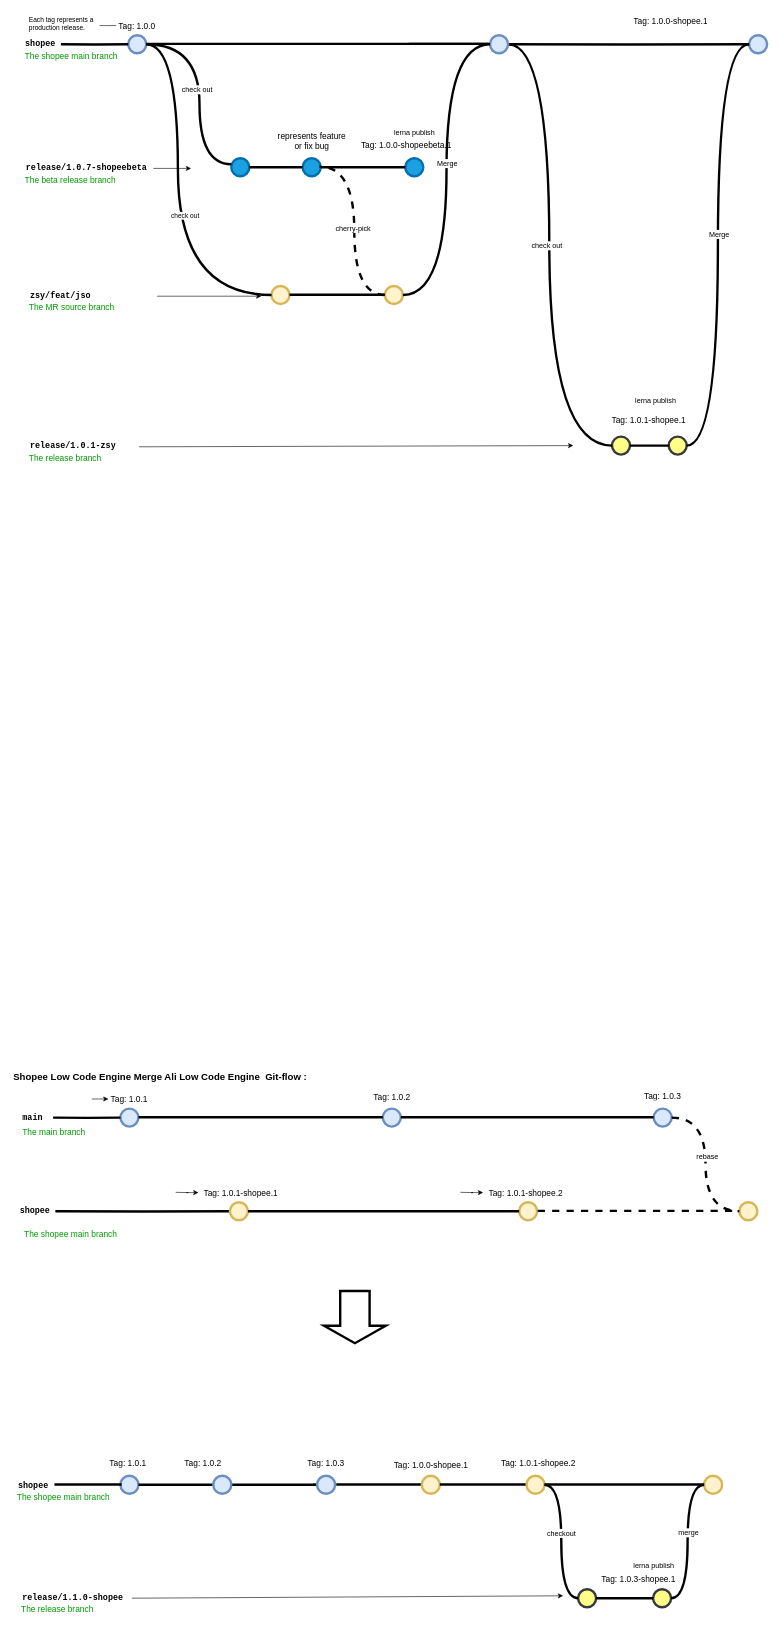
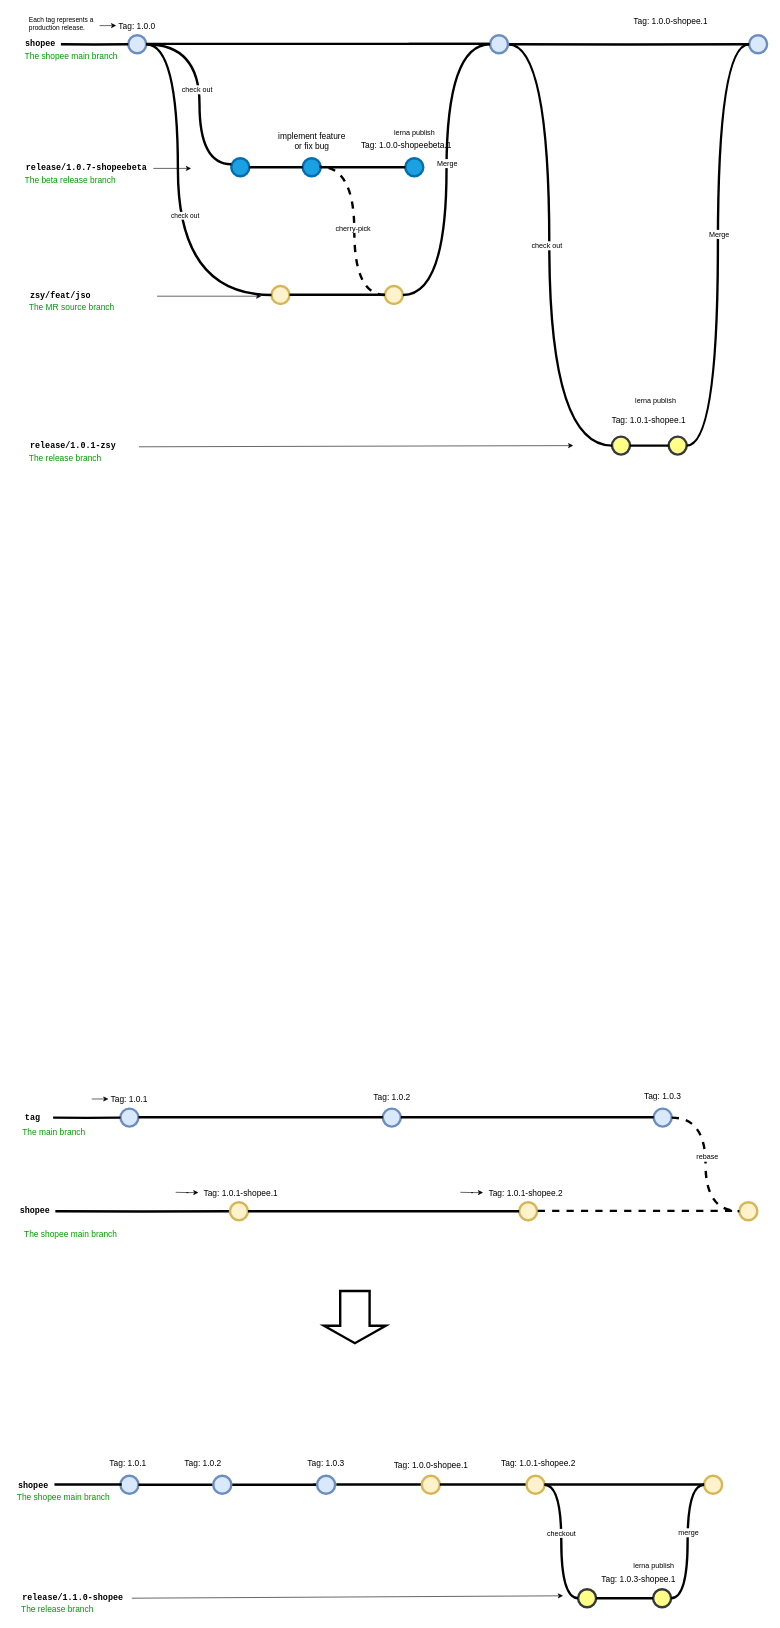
(112, 26) -> (110, 26)
(312, 141) -> (312, 141)
(181, 1073) -> none
(33, 1118) -> (33, 1118)
